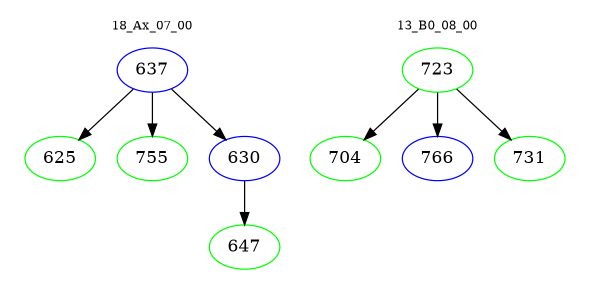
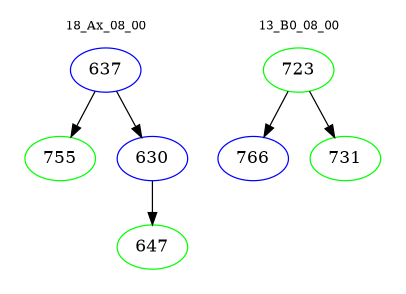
(152, 26) -> (106, 26)
(60, 159) -> none
(345, 159) -> none
